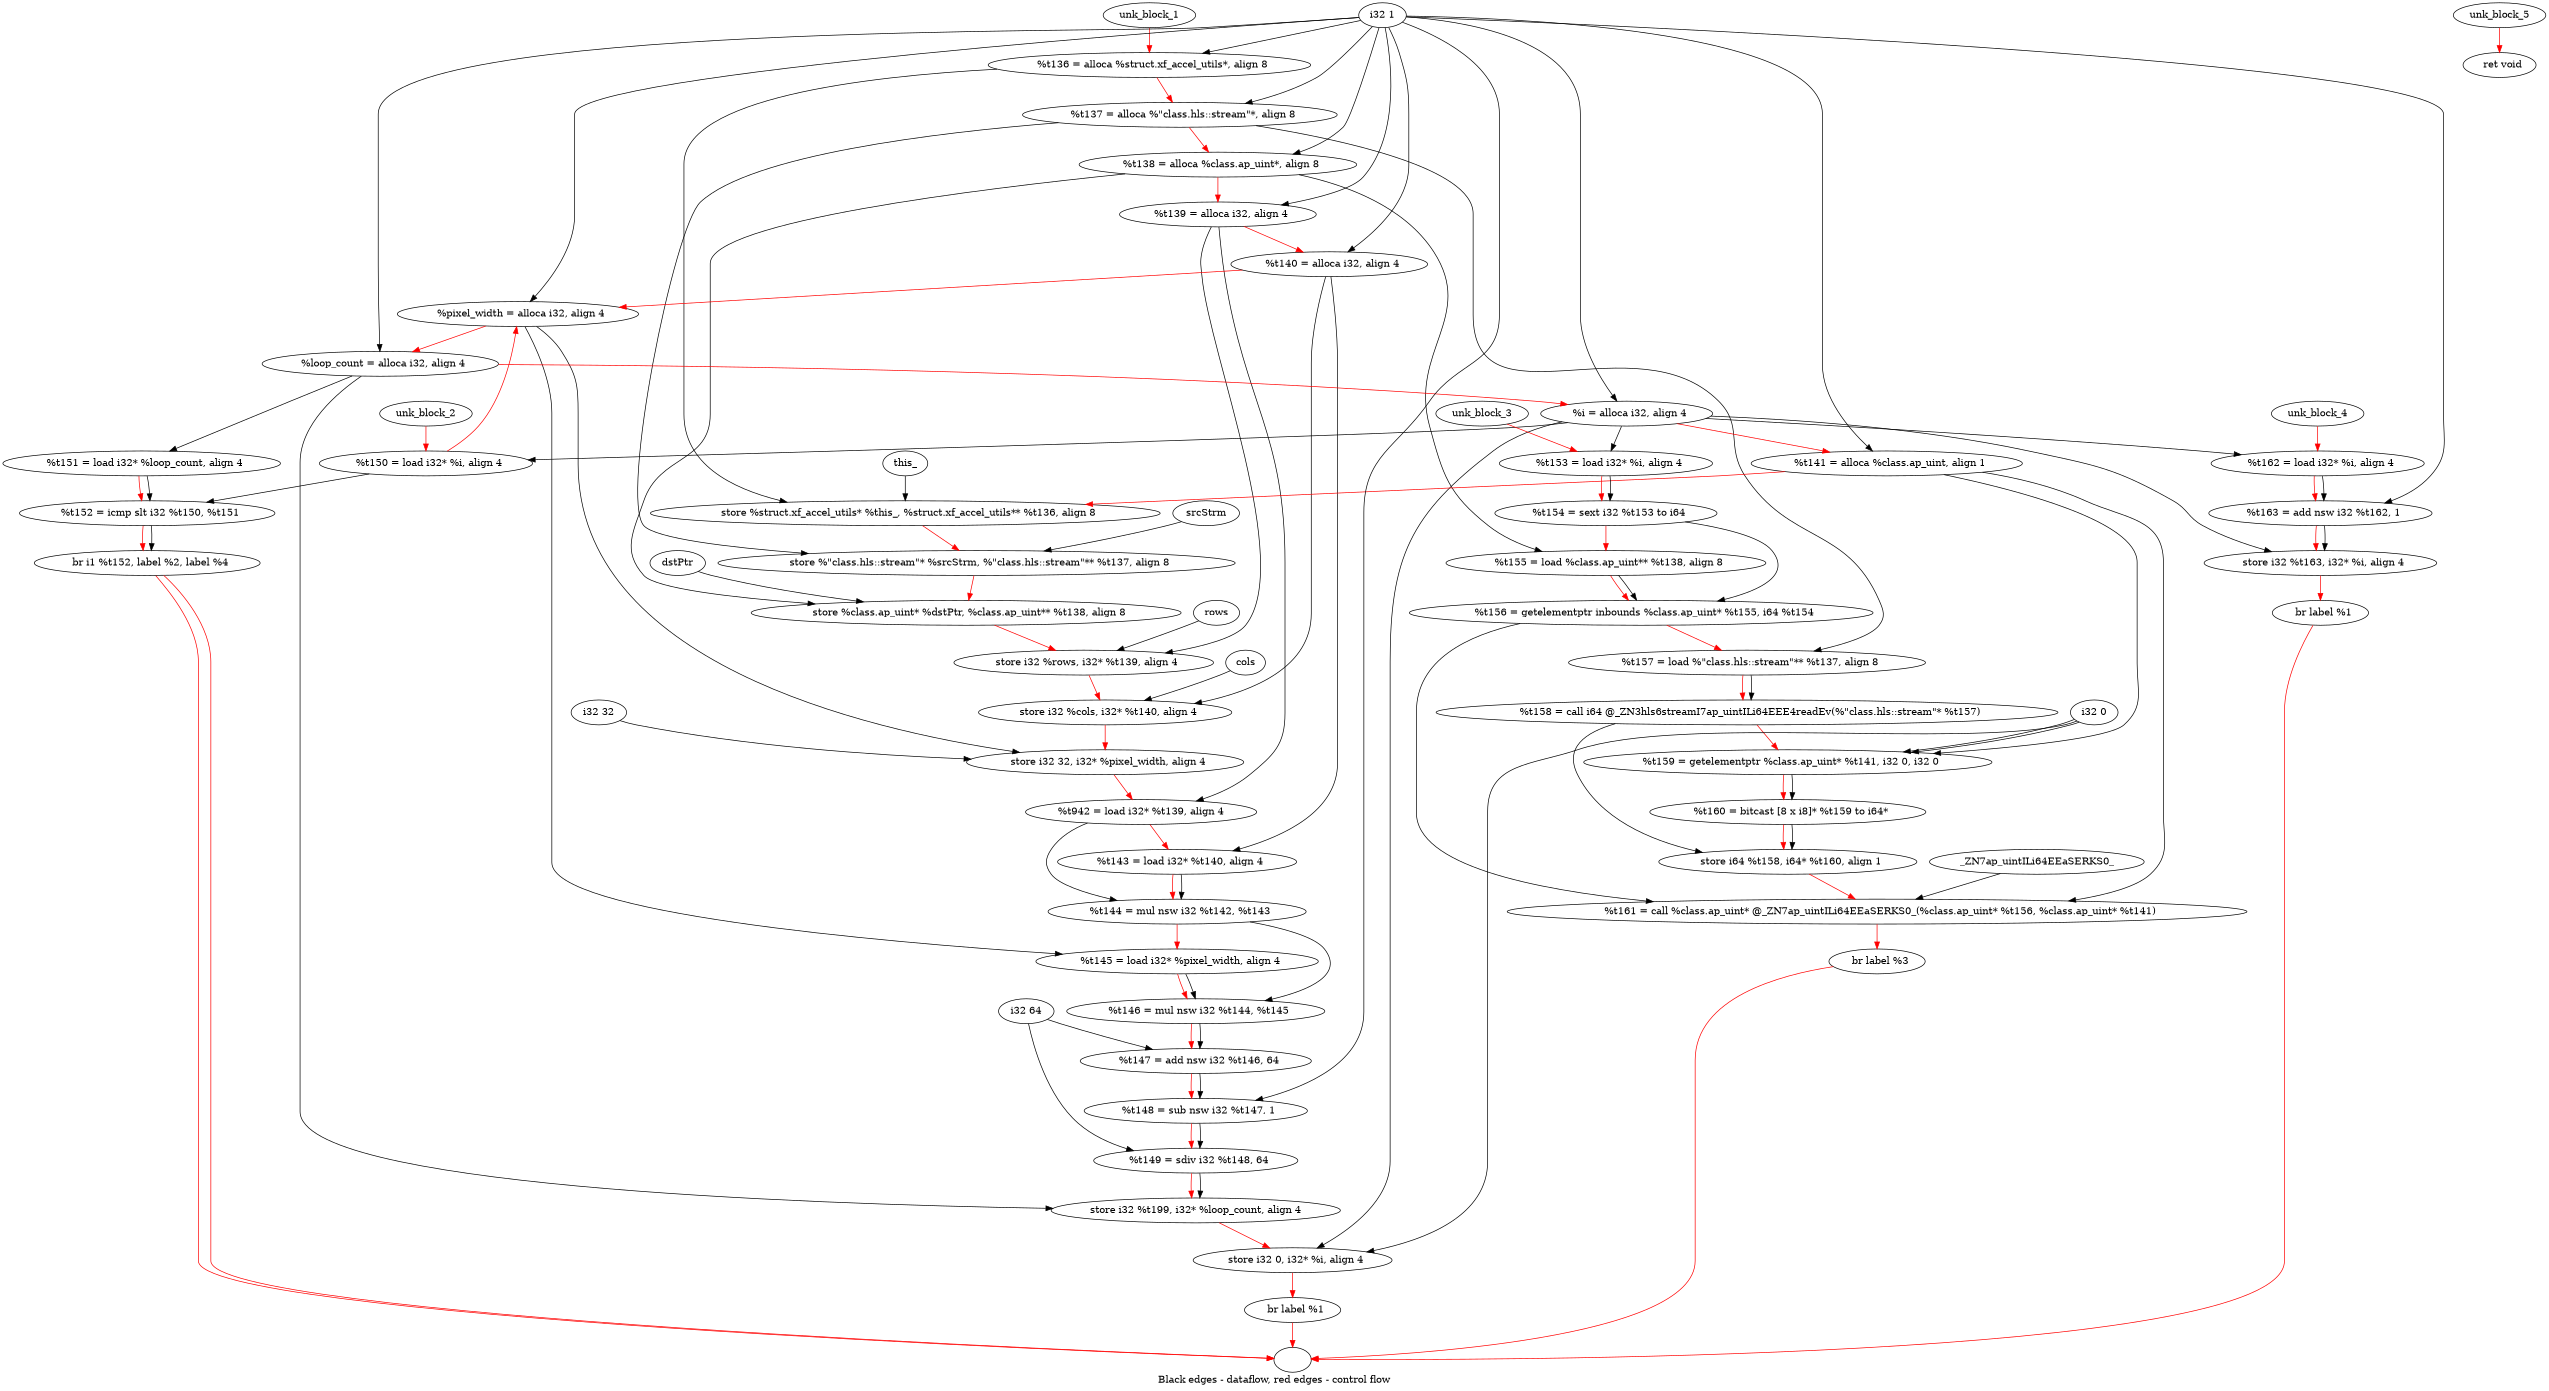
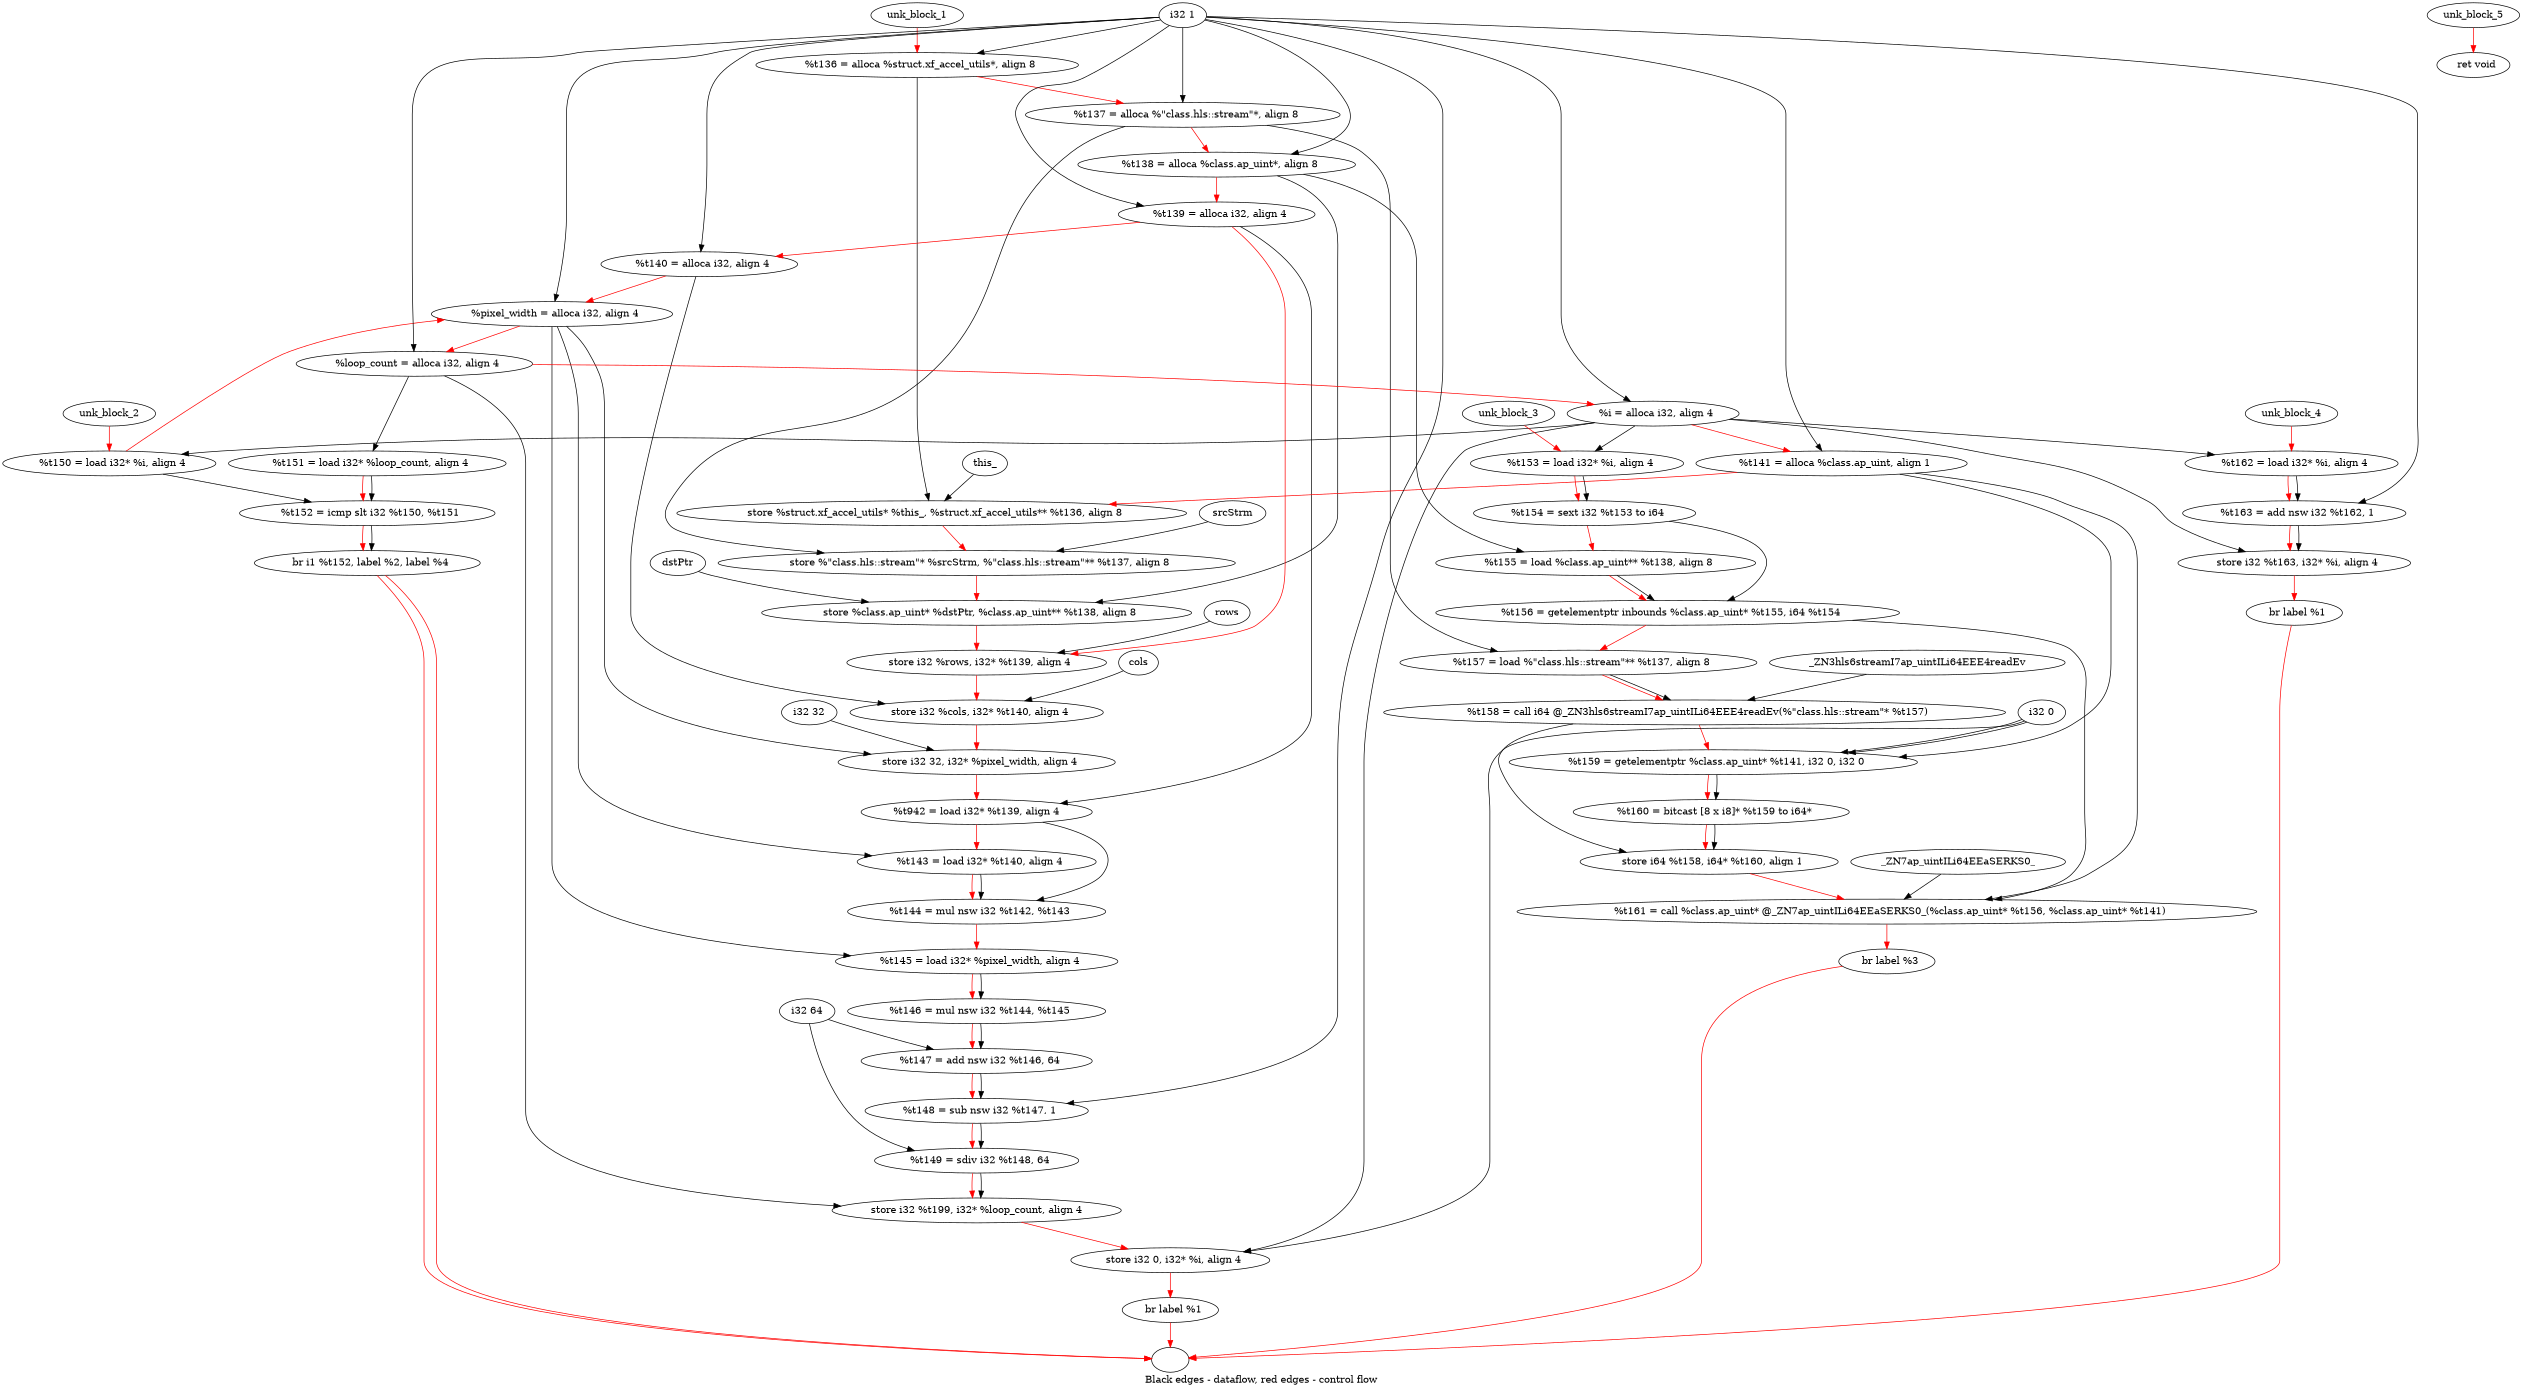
(1246, 464) -> (1285, 513)
(1338, 589) -> (578, 701)
none -> (1917, 663)
(1326, 952) -> none
